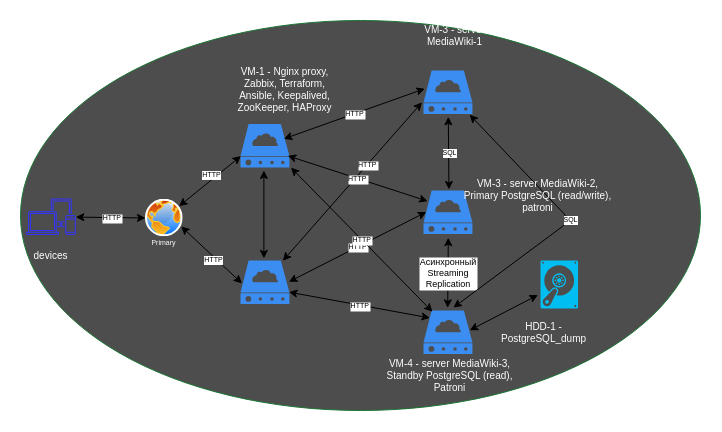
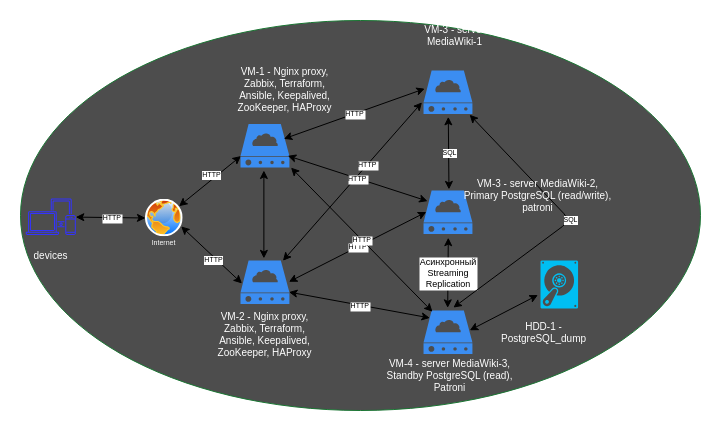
(164, 244) -> (164, 244)
none -> (265, 334)
